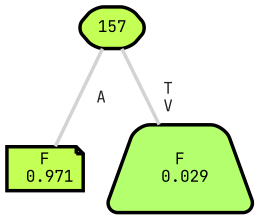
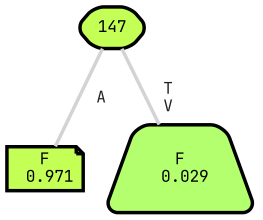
(112, 28) -> (112, 28)
